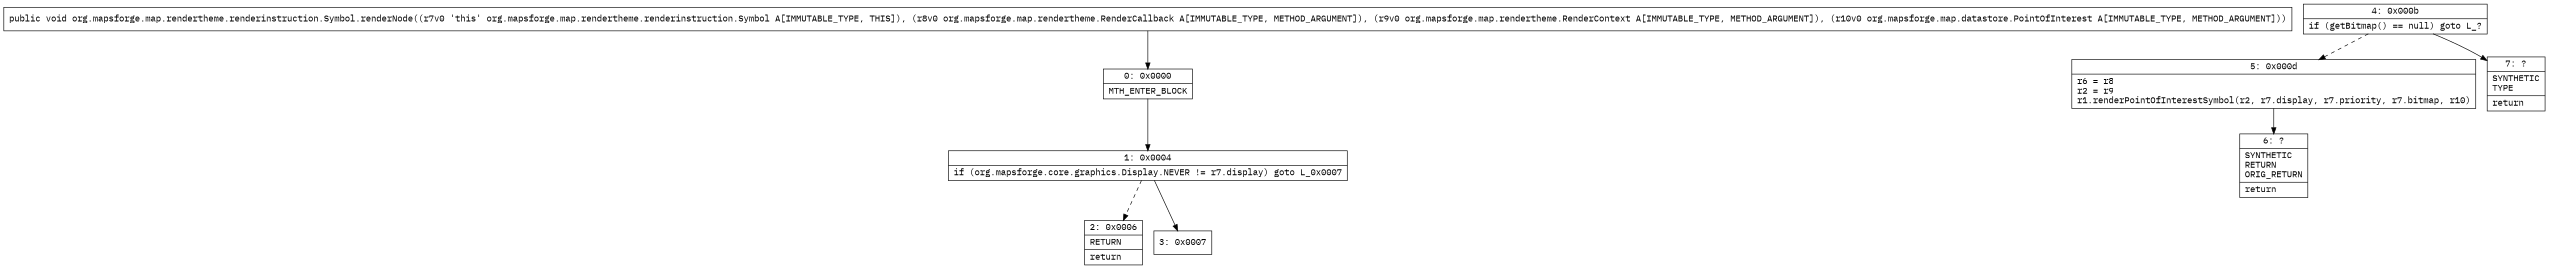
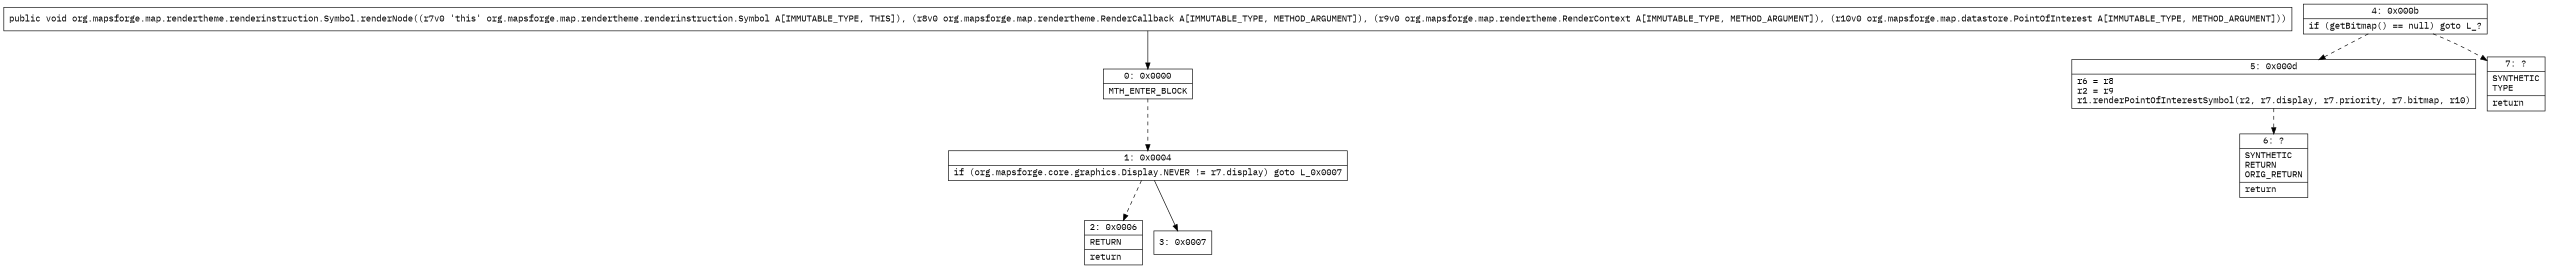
(2458, 45) -> (2458, 45)
(2274, 118) -> (2274, 118)
(1148, 122) -> (1148, 122)
